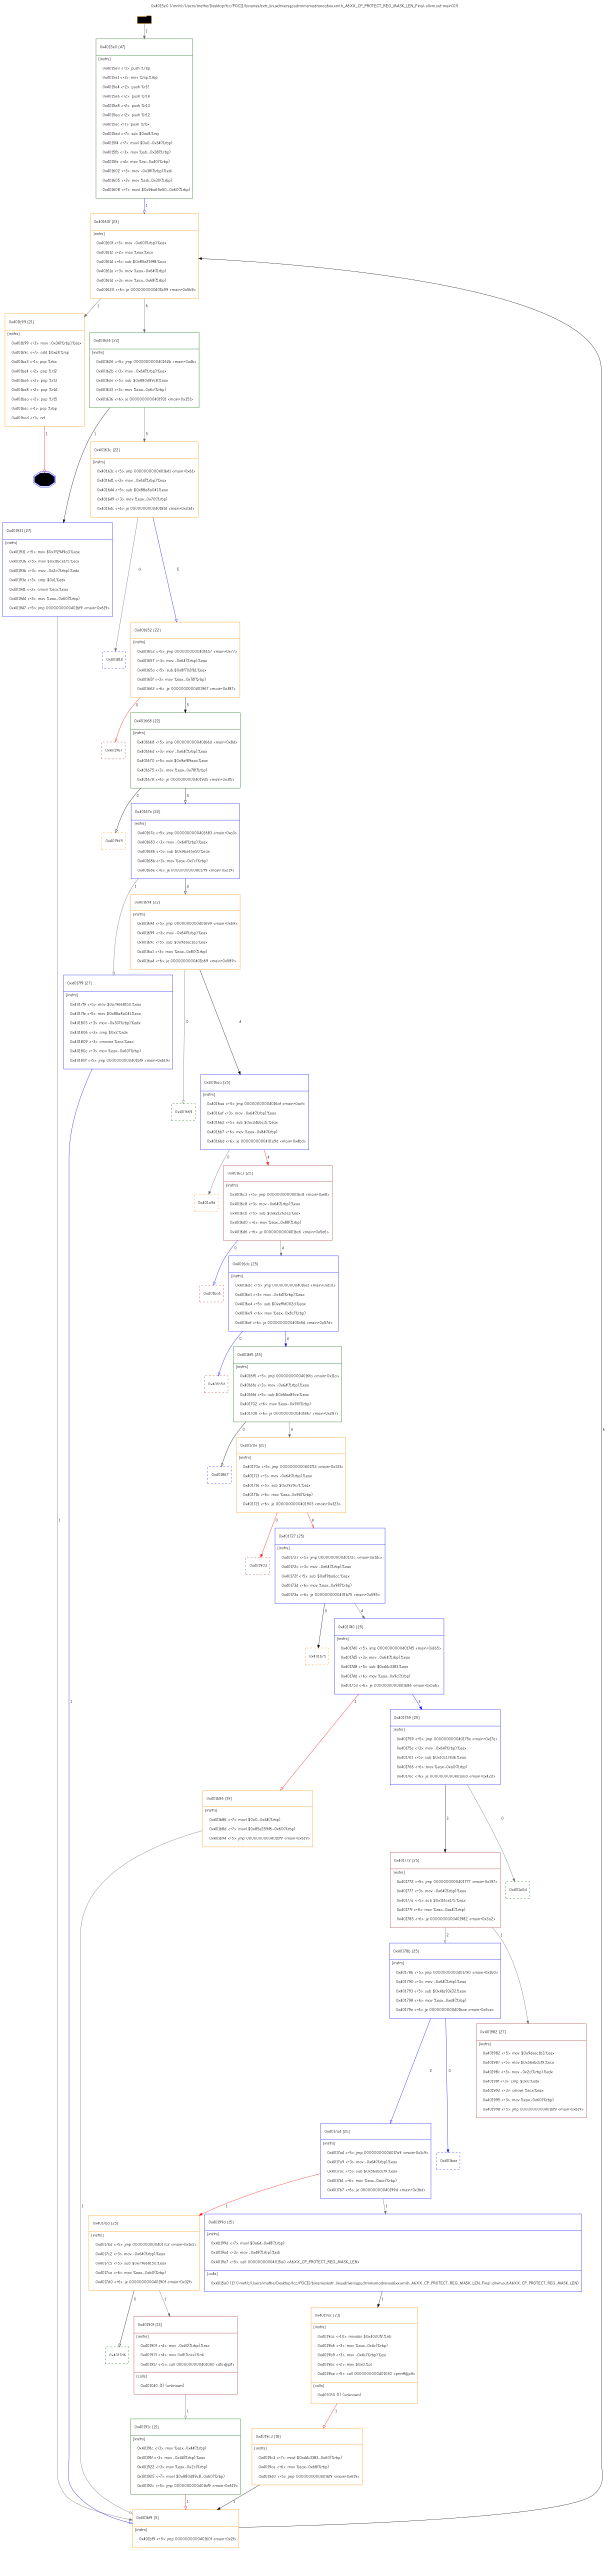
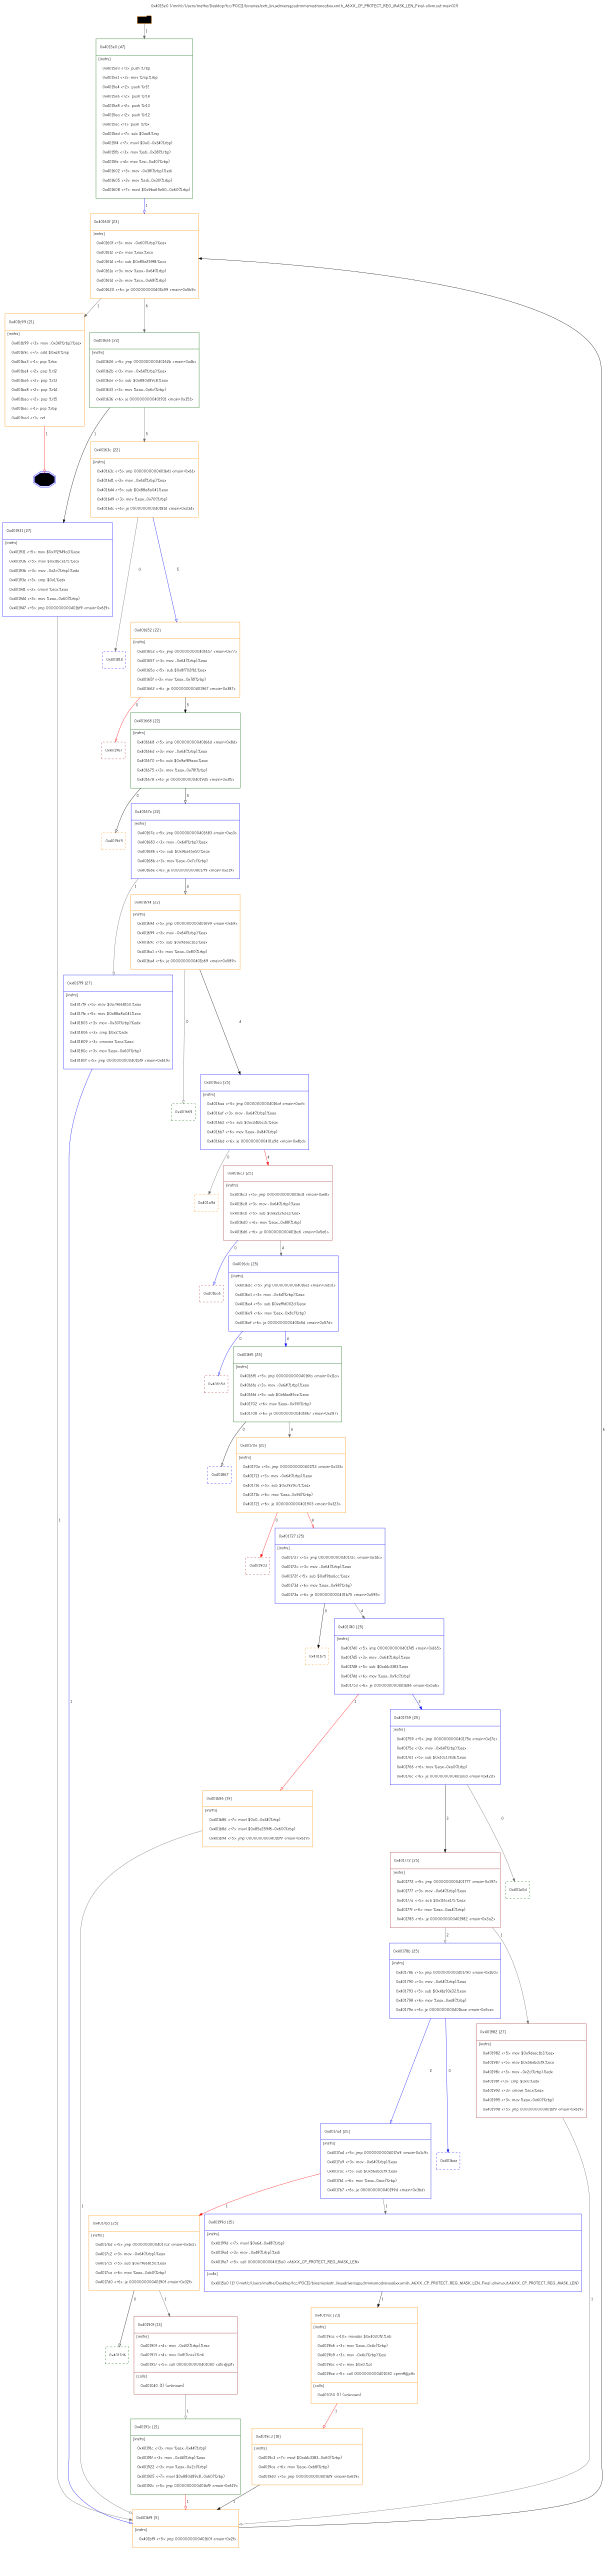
none -> (585, 2463)
